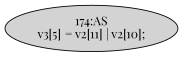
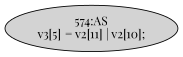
(91, 28) -> (91, 28)
